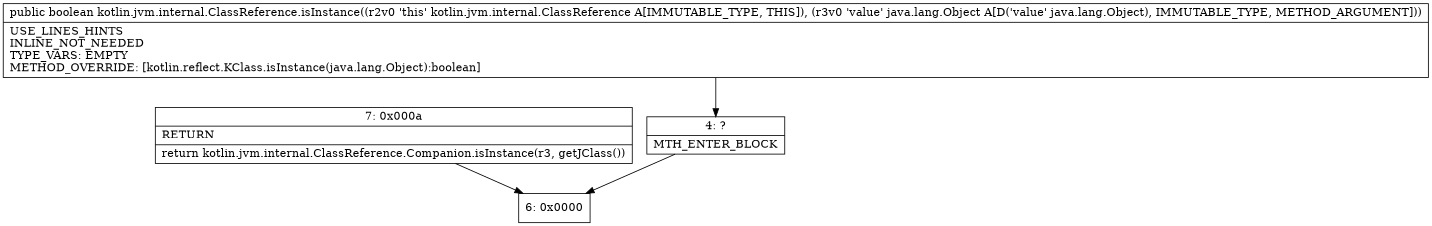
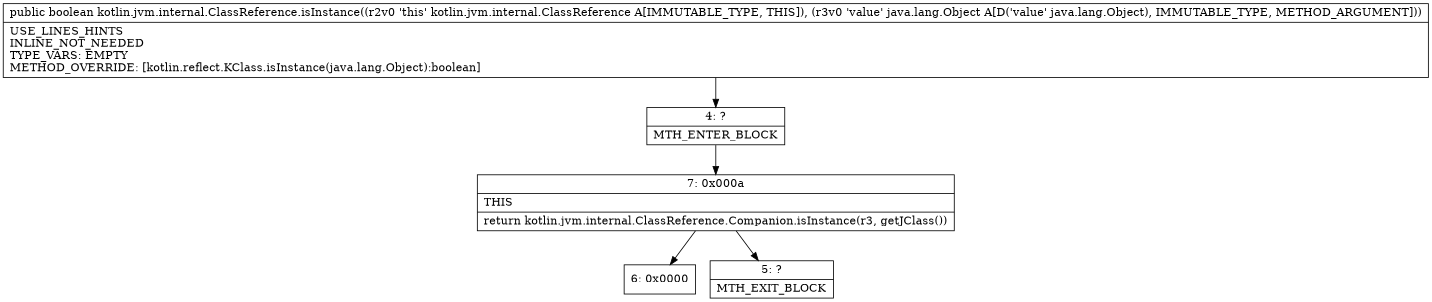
(188, 135) -> (499, 202)
(634, 172) -> (716, 156)
none -> (772, 279)
